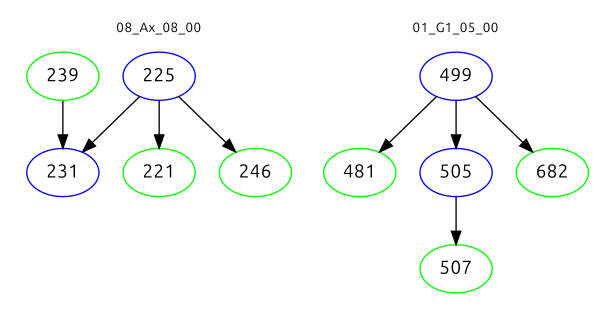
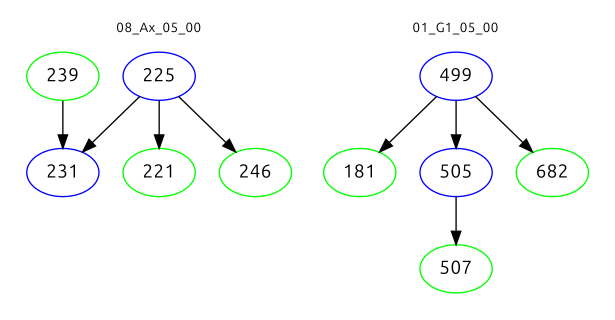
(159, 29) -> (159, 29)
(360, 173) -> (360, 173)
